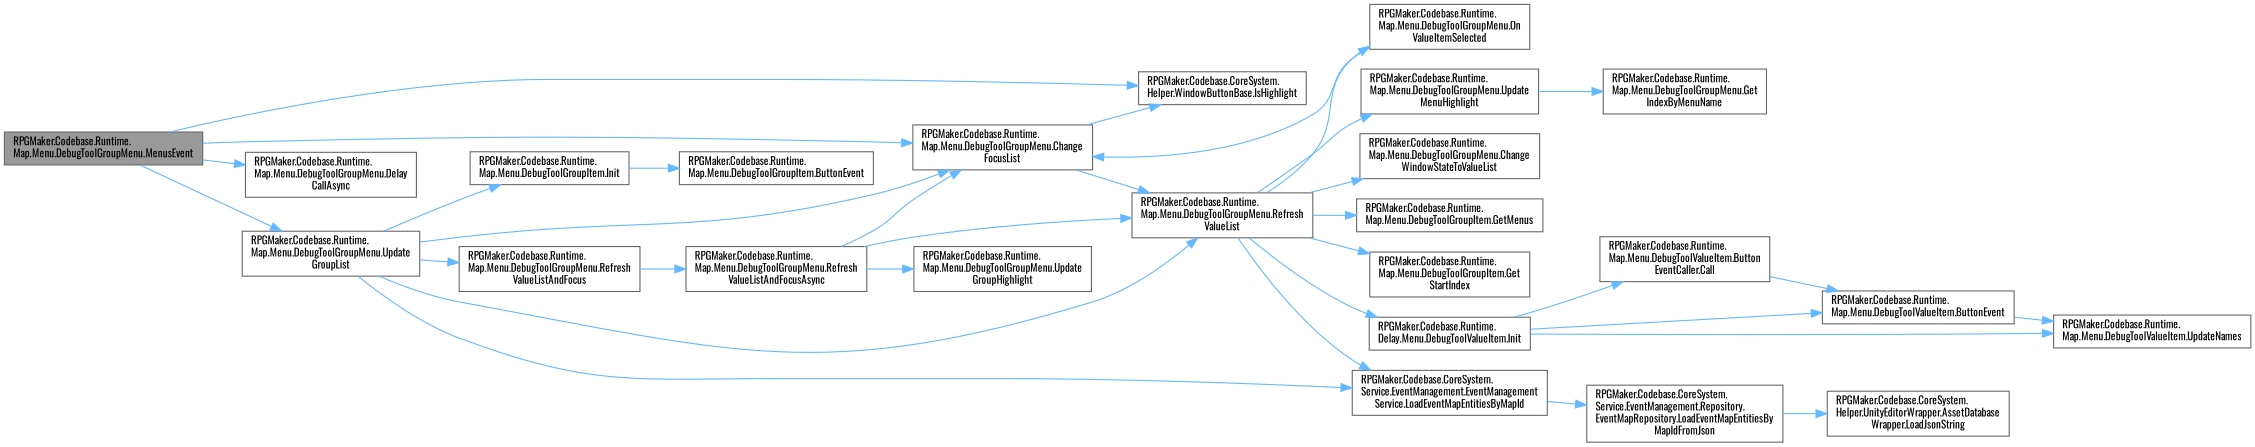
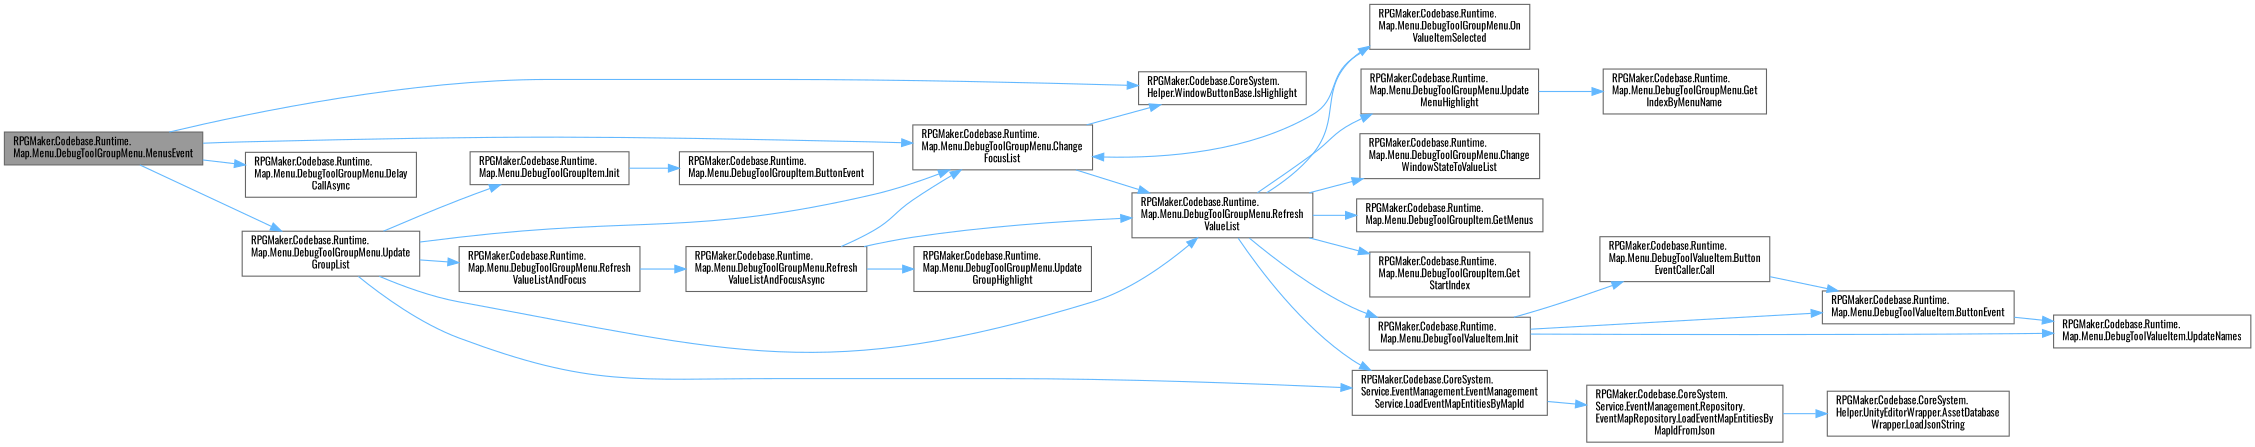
(1450, 334) -> (1450, 334)
